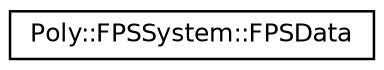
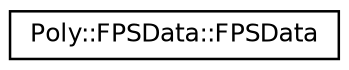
(192, 35) -> (174, 35)
